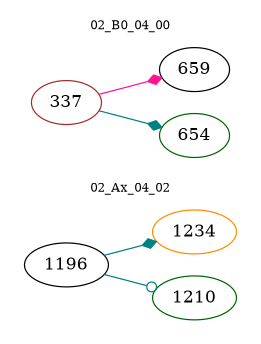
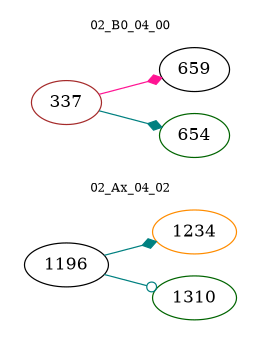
(195, 298) -> (195, 298)
